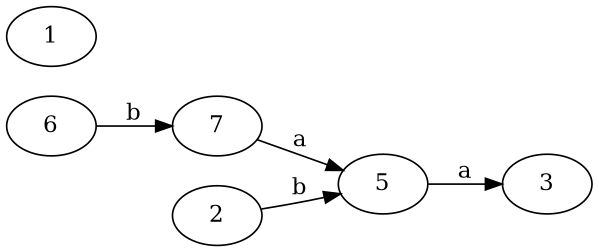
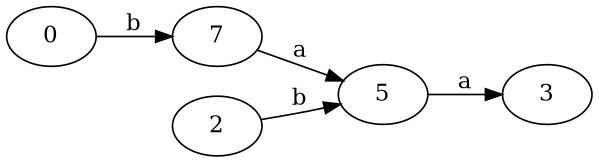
(51, 36) -> none
(51, 126) -> (51, 36)
